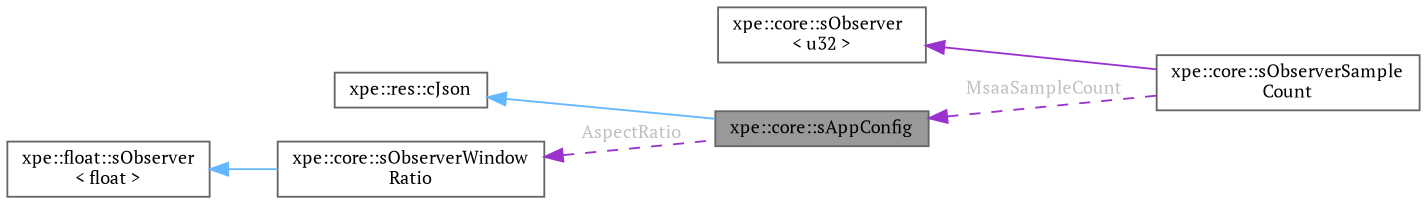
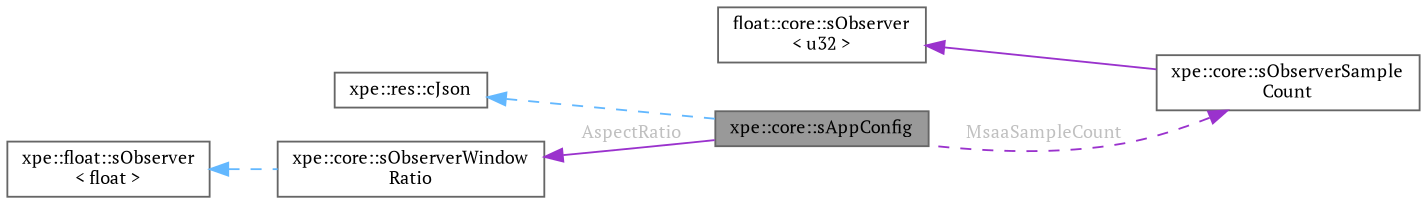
(822, 35) -> (822, 35)
(1052, 106) -> (1072, 150)
(611, 109) -> (611, 109)
(639, 148) -> (639, 148)
(253, 169) -> (253, 169)
